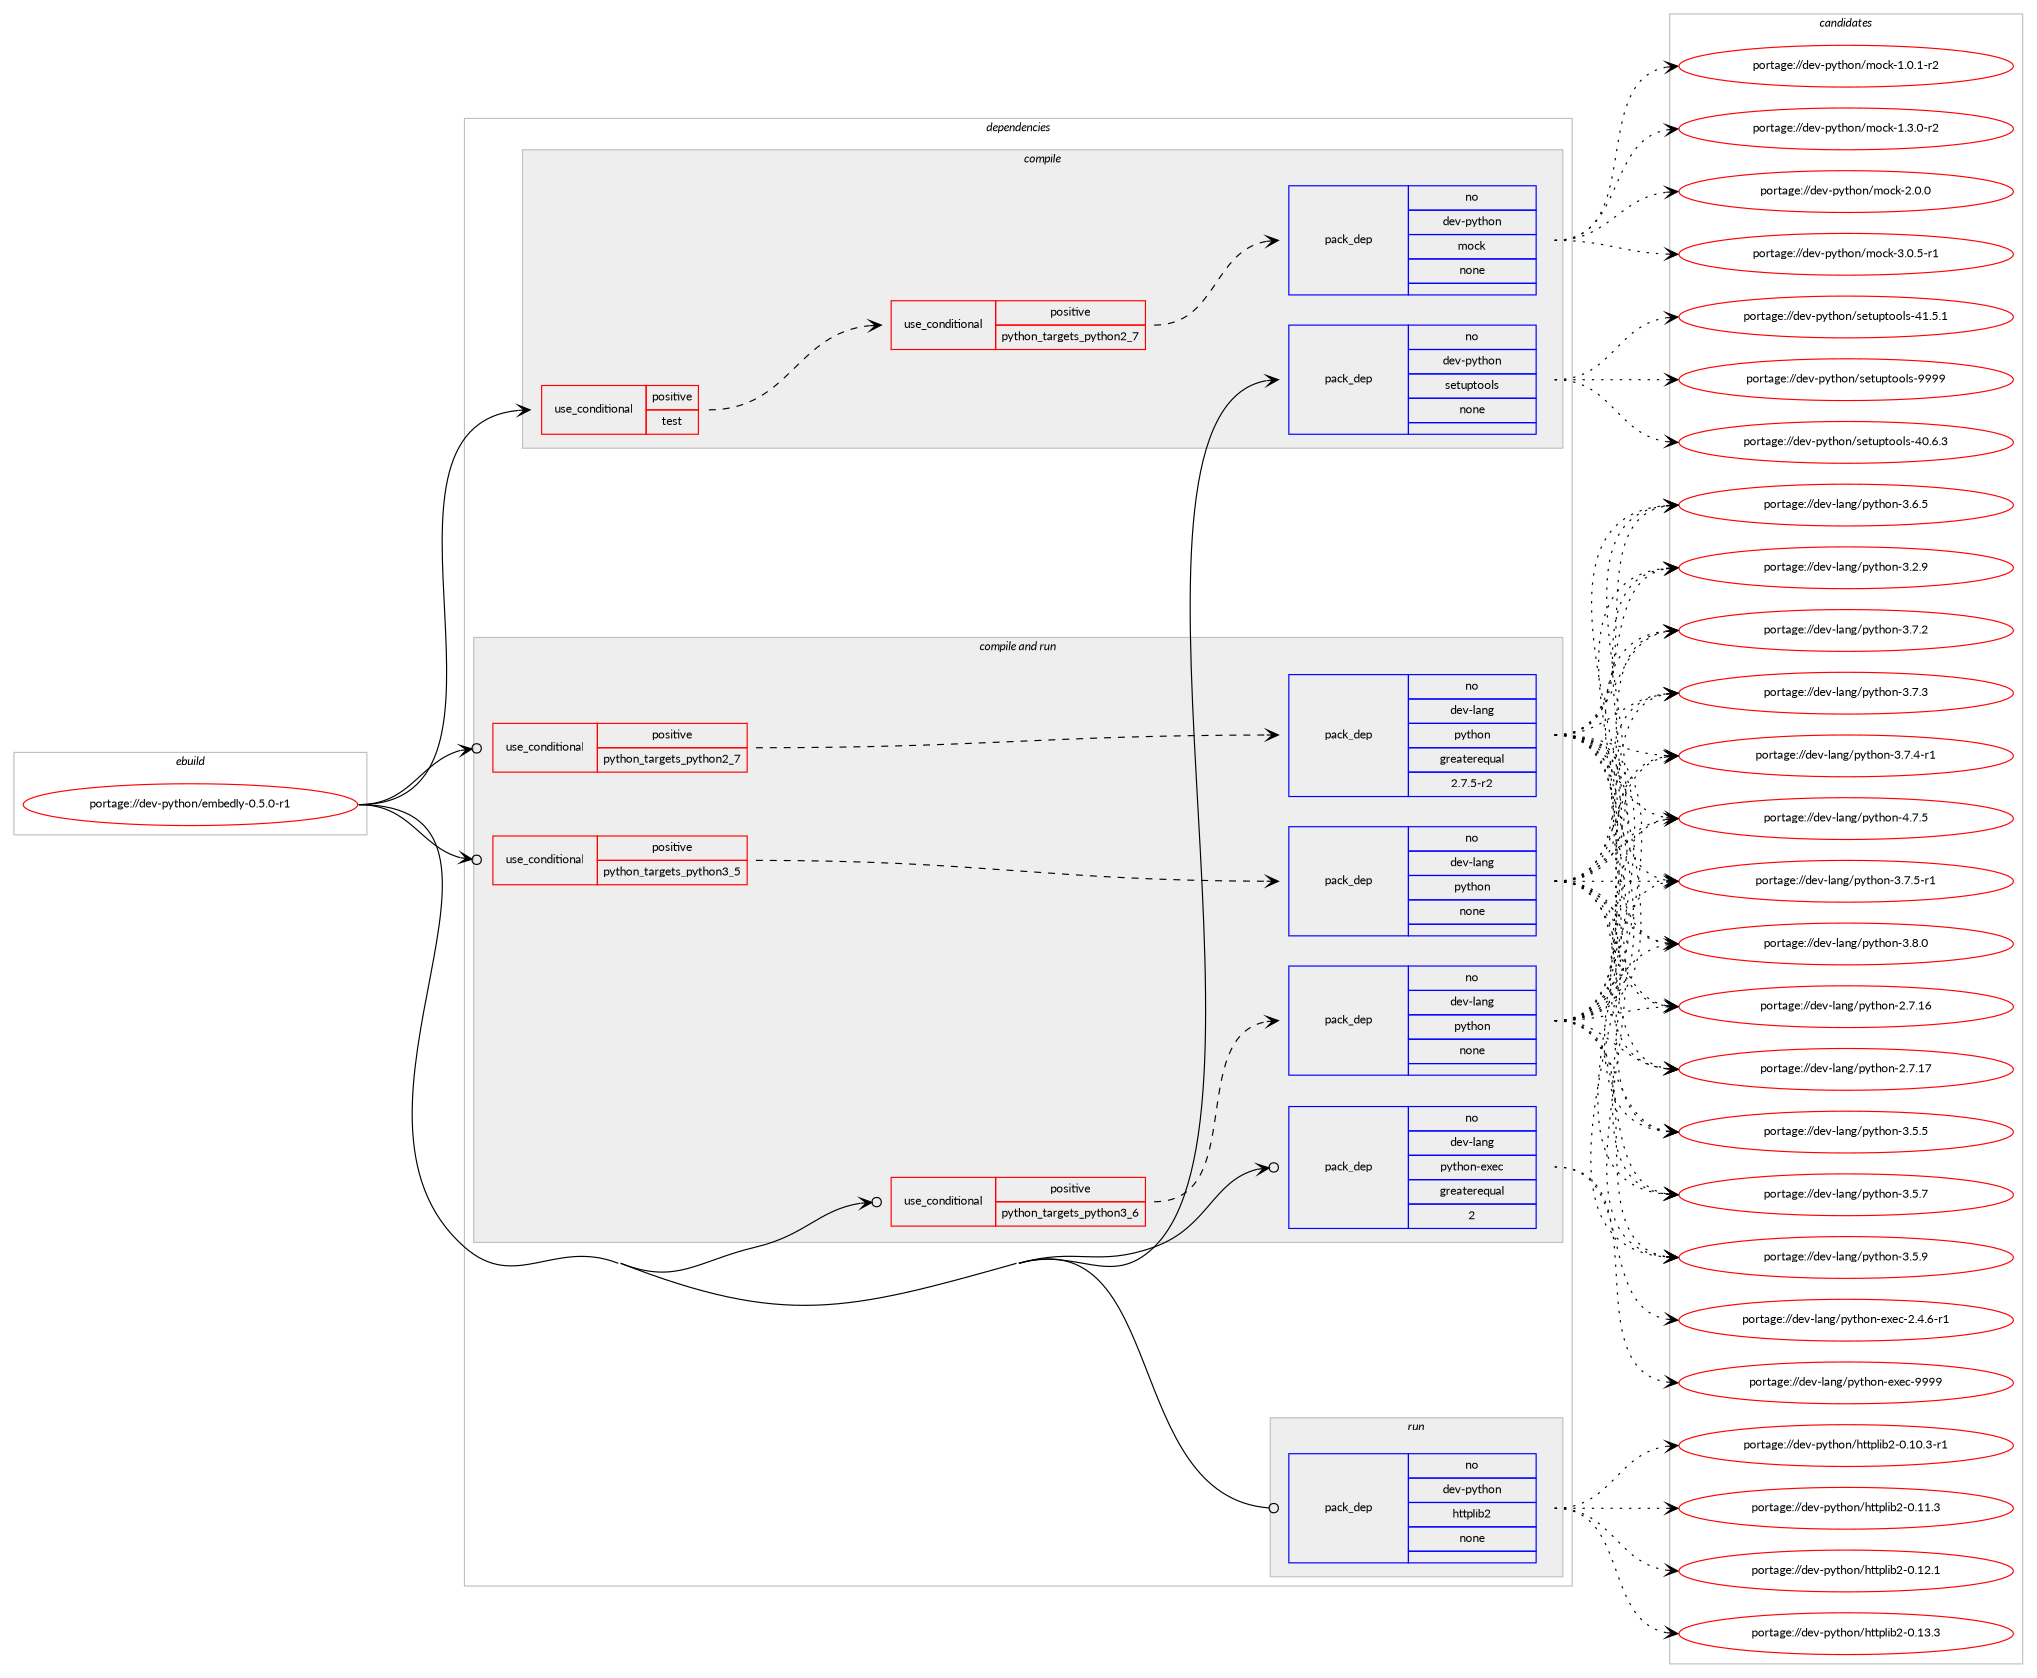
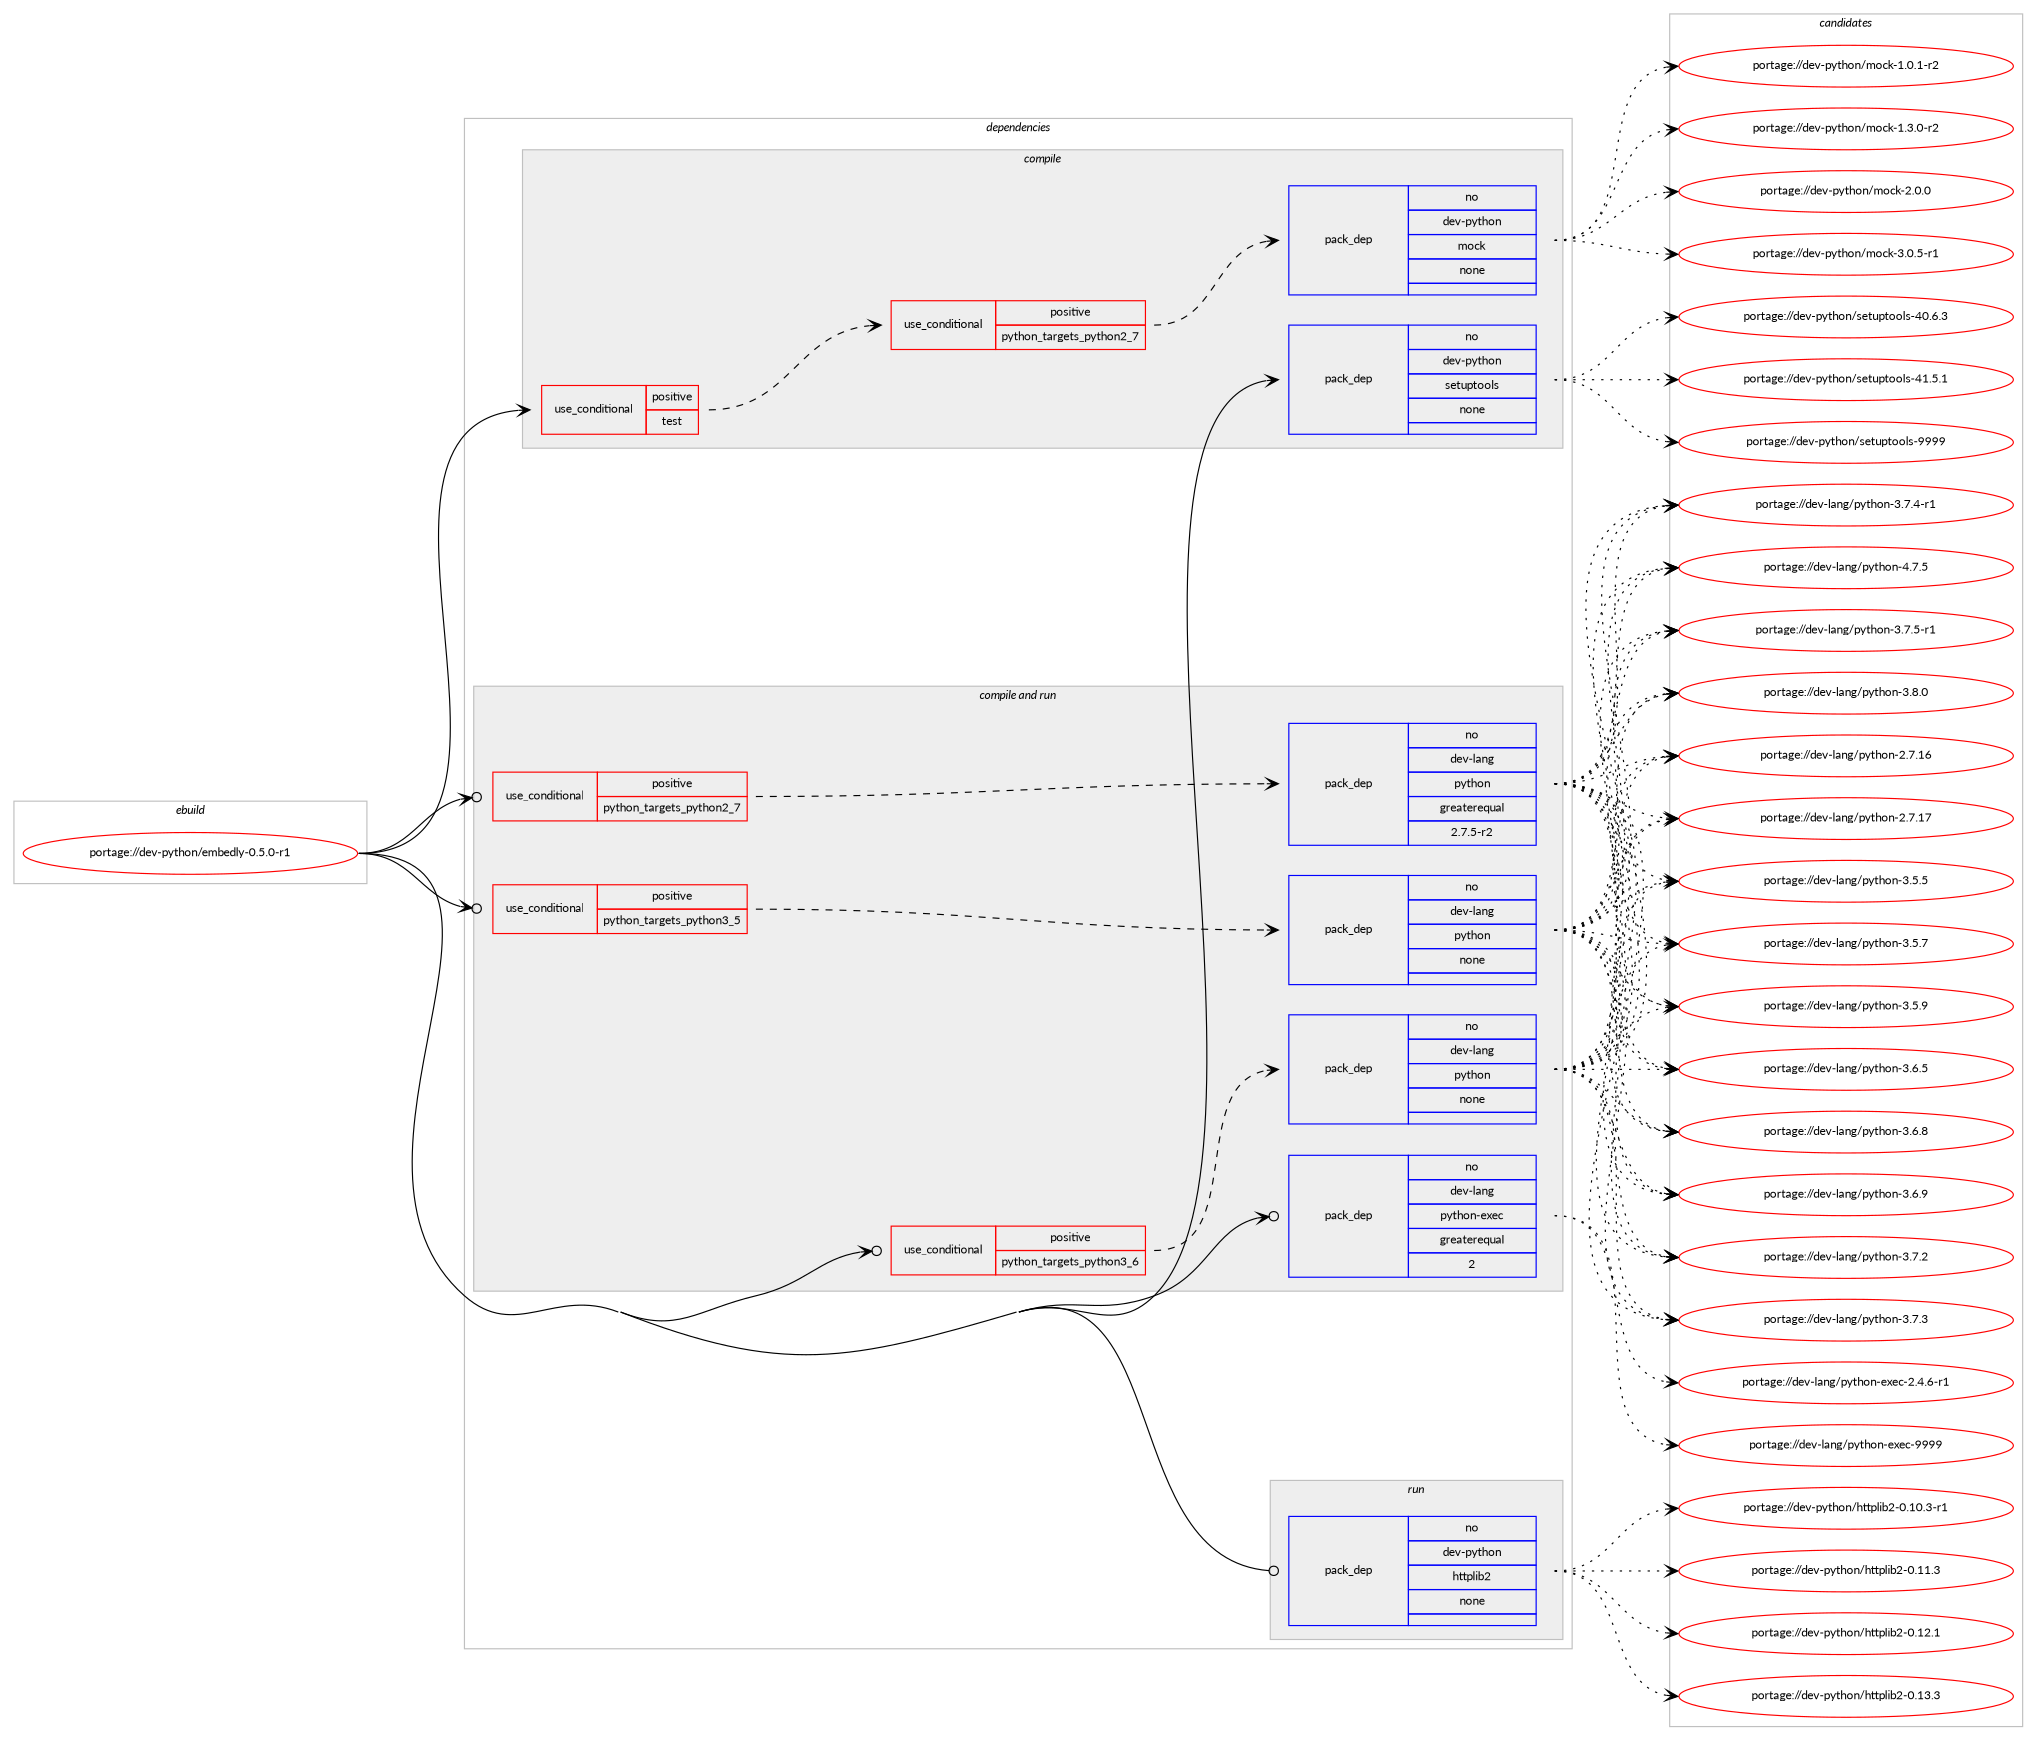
(1846, 568) -> (1846, 1195)
none -> (1846, 1132)
